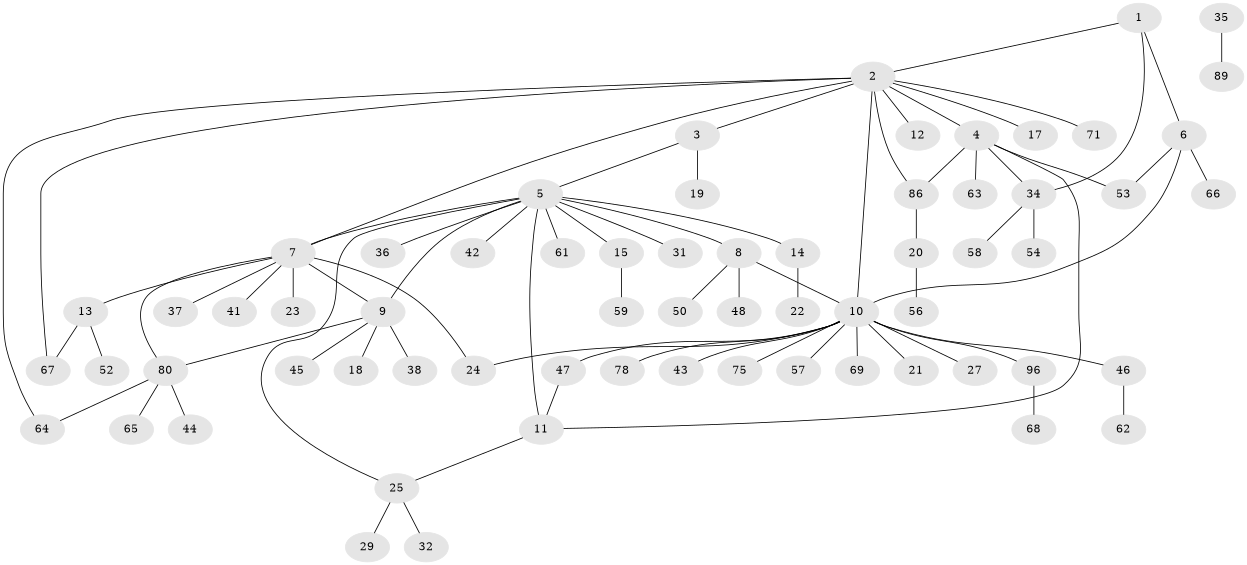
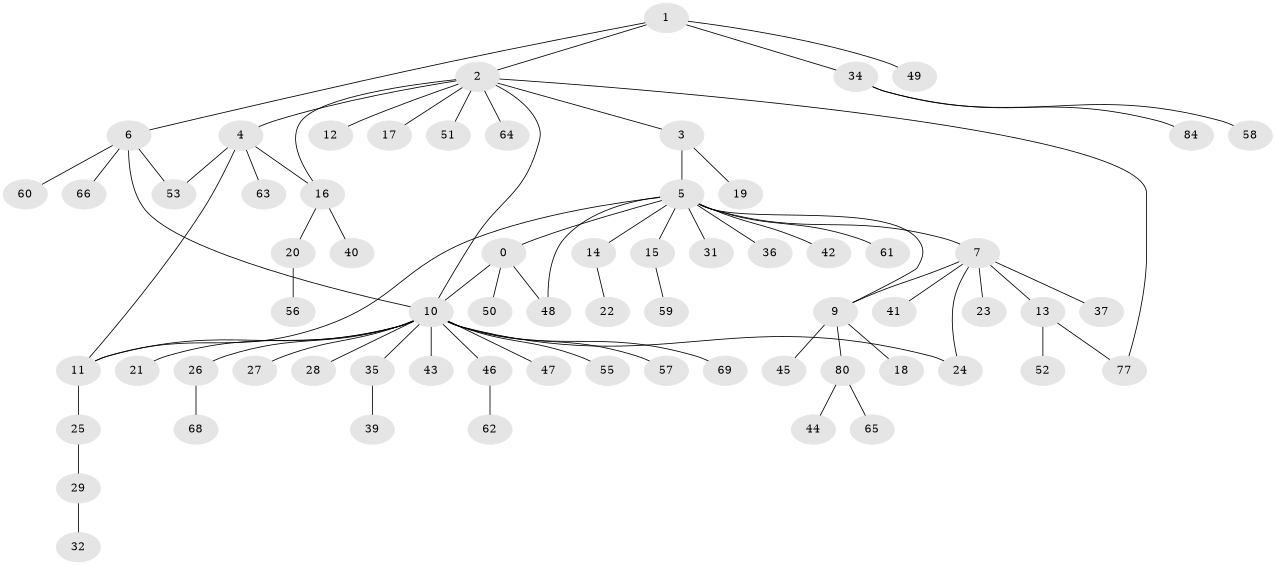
none -> (915, 77)
(1222, 77) -> (372, 430)
(1094, 136) -> (448, 136)
(577, 147) -> none
(1005, 165) -> none
none -> (25, 194)
(916, 194) -> (323, 194)
none -> (352, 253)
(739, 253) -> (504, 253)
(1034, 253) -> (1192, 136)
(150, 294) -> none
(328, 319) -> (568, 235)
none -> (402, 341)
(48, 371) -> (1125, 371)
(415, 371) -> none
(622, 371) -> (314, 371)
(740, 371) -> (608, 371)
(1034, 371) -> (196, 371)
(104, 400) -> none
(553, 400) -> (254, 340)
(412, 518) -> (78, 518)
